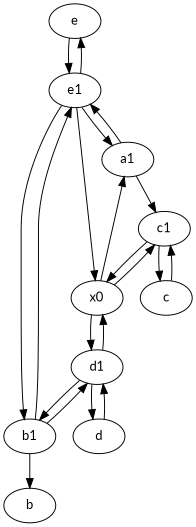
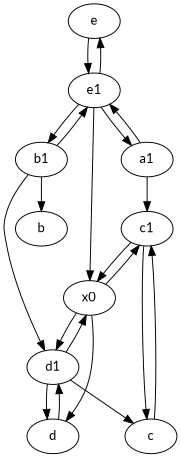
(111, 233) -> (92, 366)
(62, 396) -> (98, 399)
